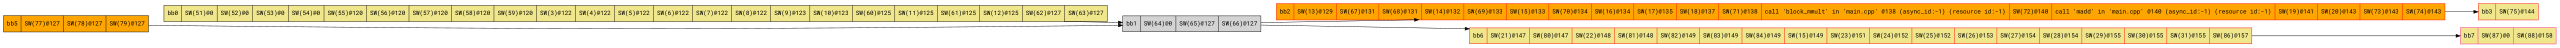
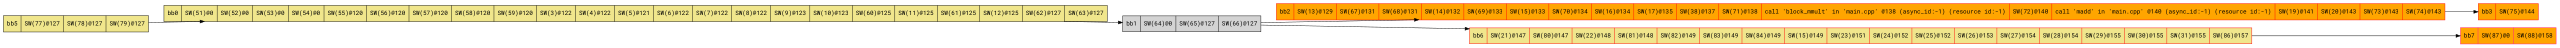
(1698, 12) -> (1698, 12)
(2508, 12) -> (2508, 12)
(634, 13) -> (634, 13)
(76, 24) -> (76, 24)
(633, 29) -> (174, 22)
(2508, 36) -> (2508, 36)
